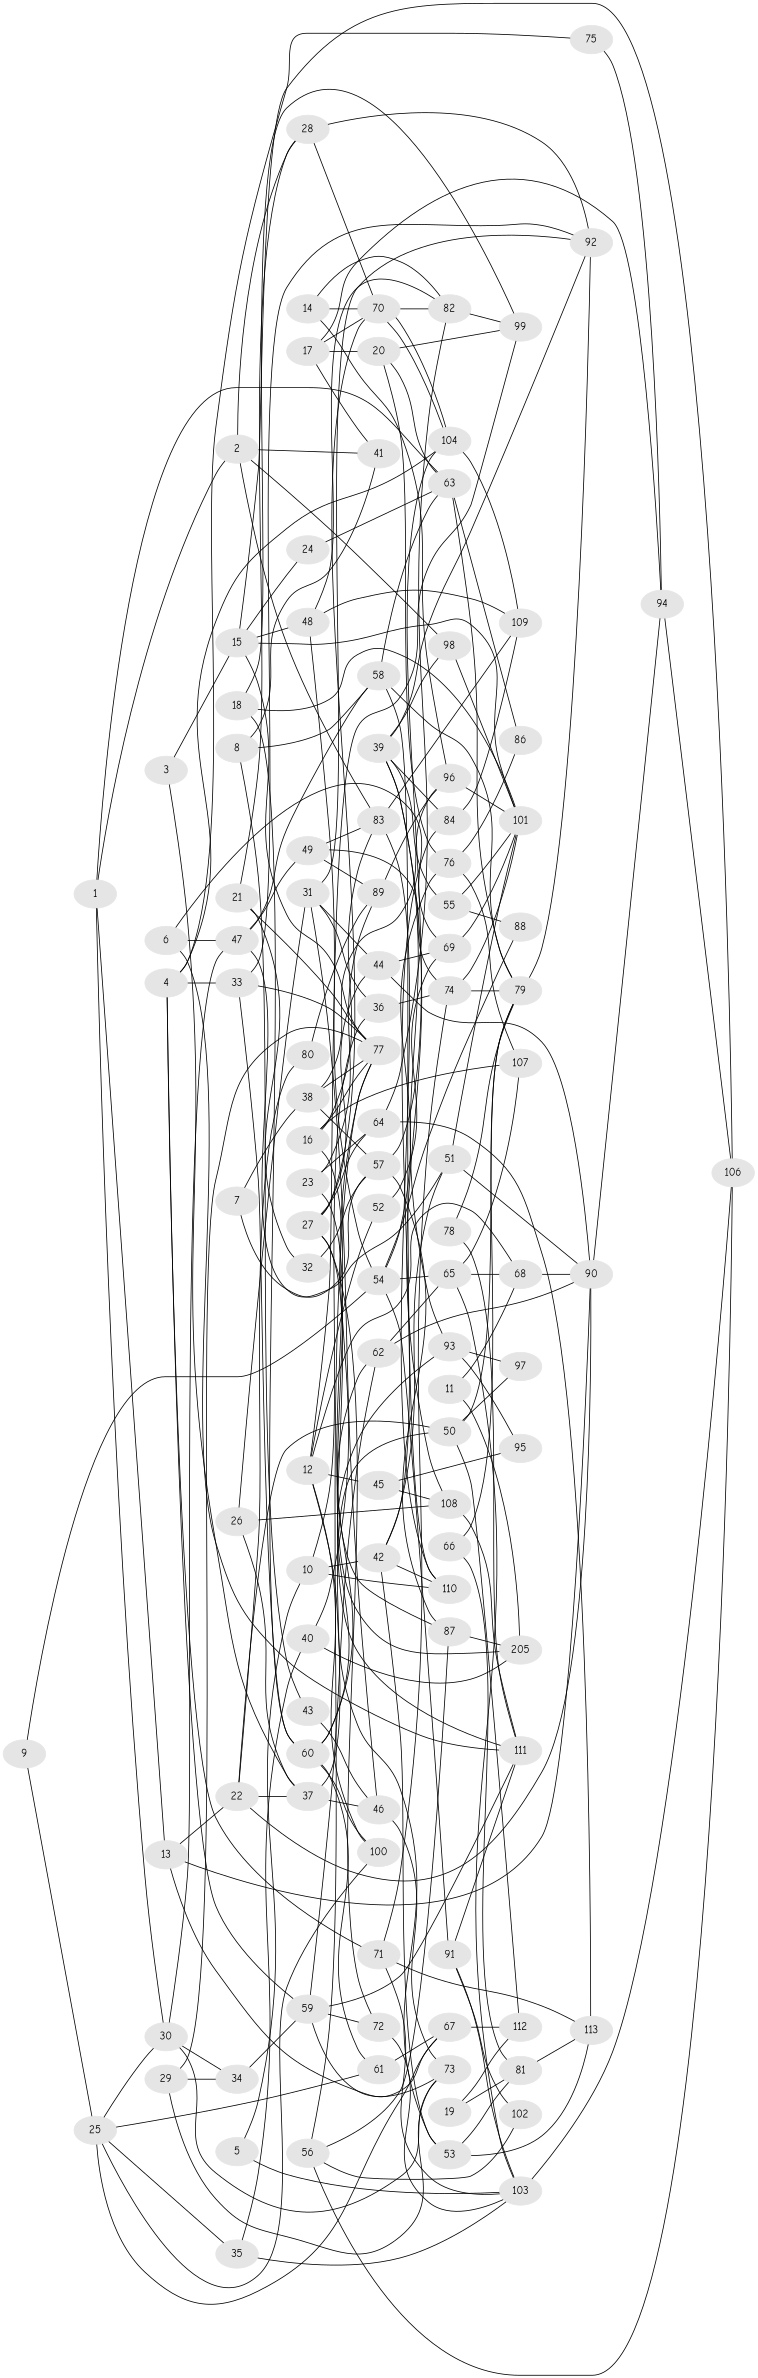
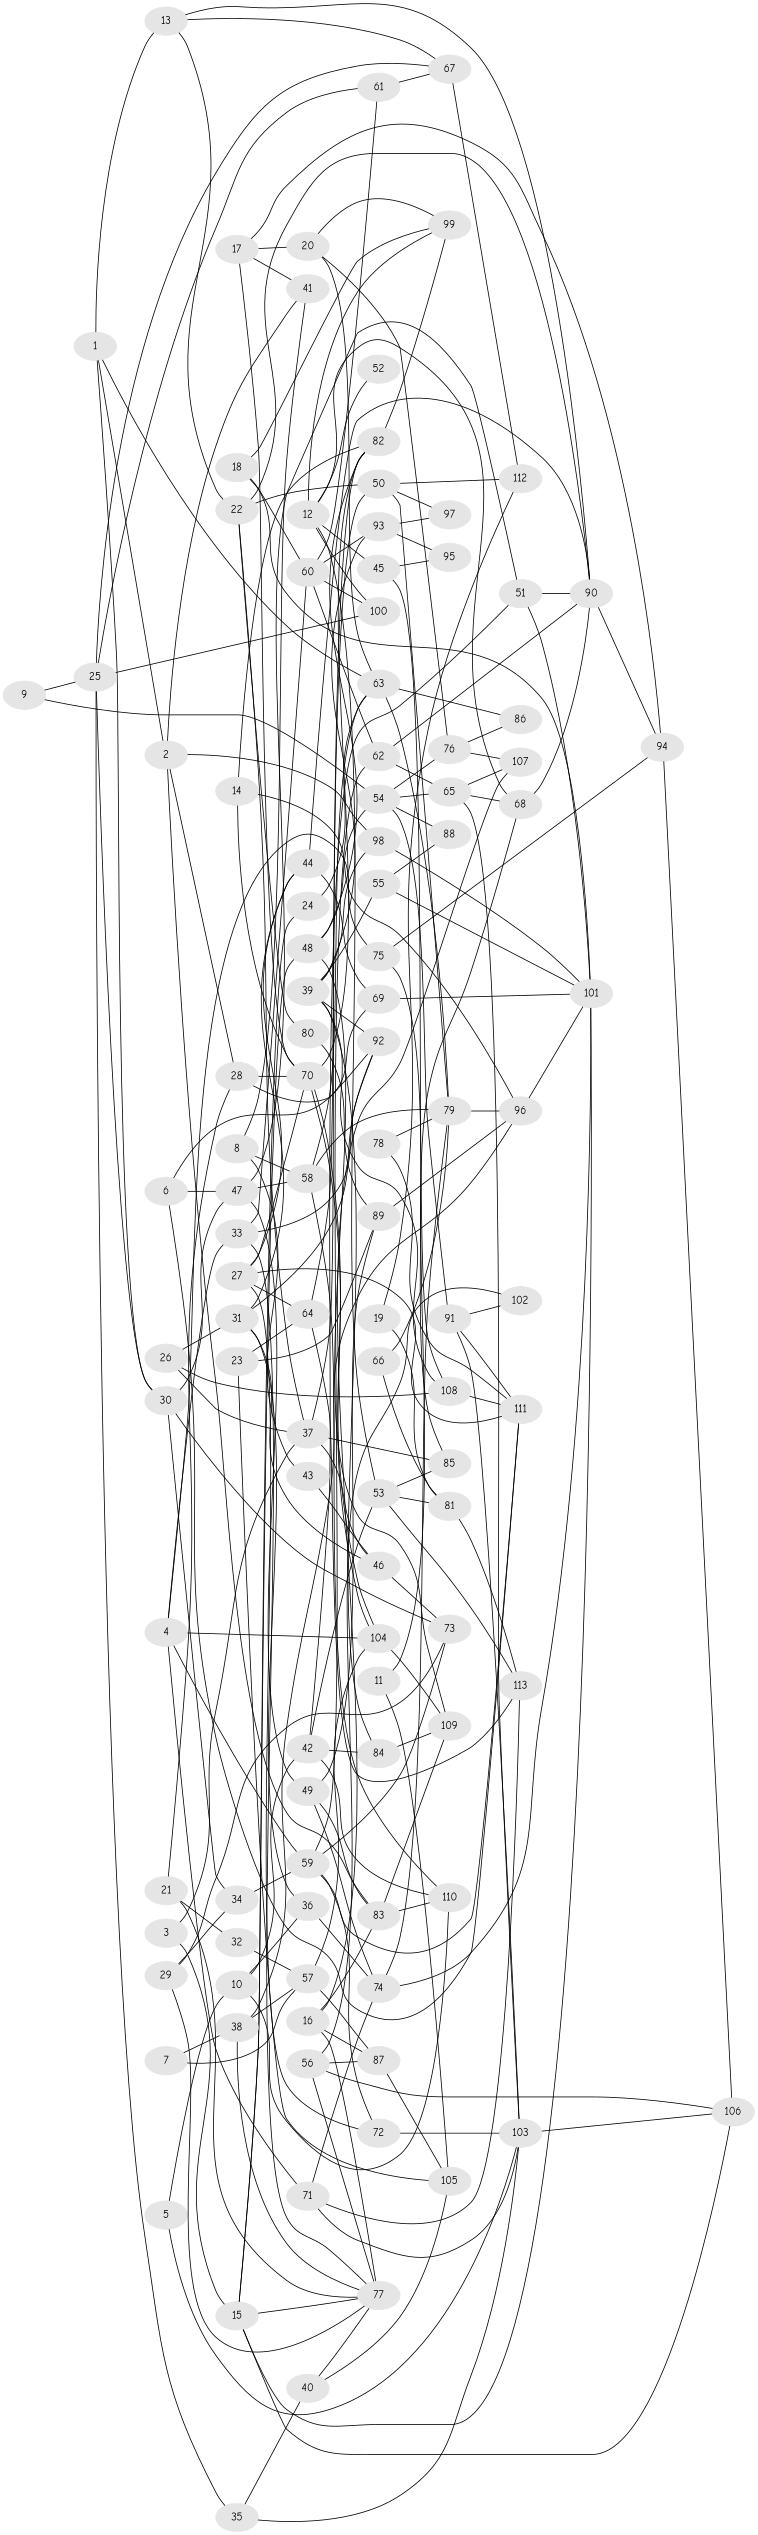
(577, 620) -> (485, 1111)
(414, 1078) -> none
none -> (450, 1464)
(521, 1650) -> (450, 2181)
